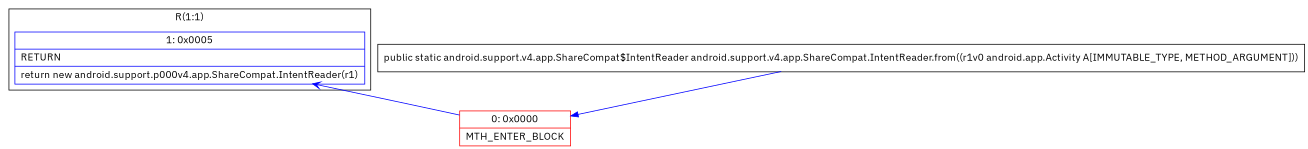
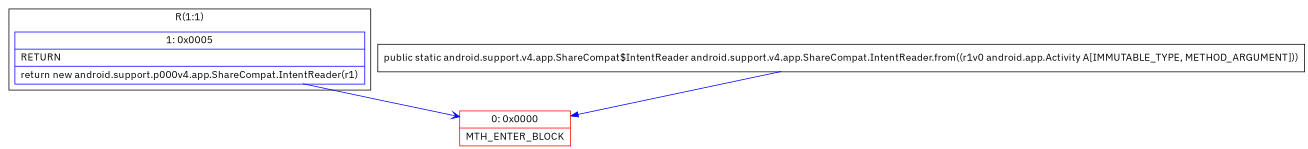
(390, 100) -> (378, 100)
